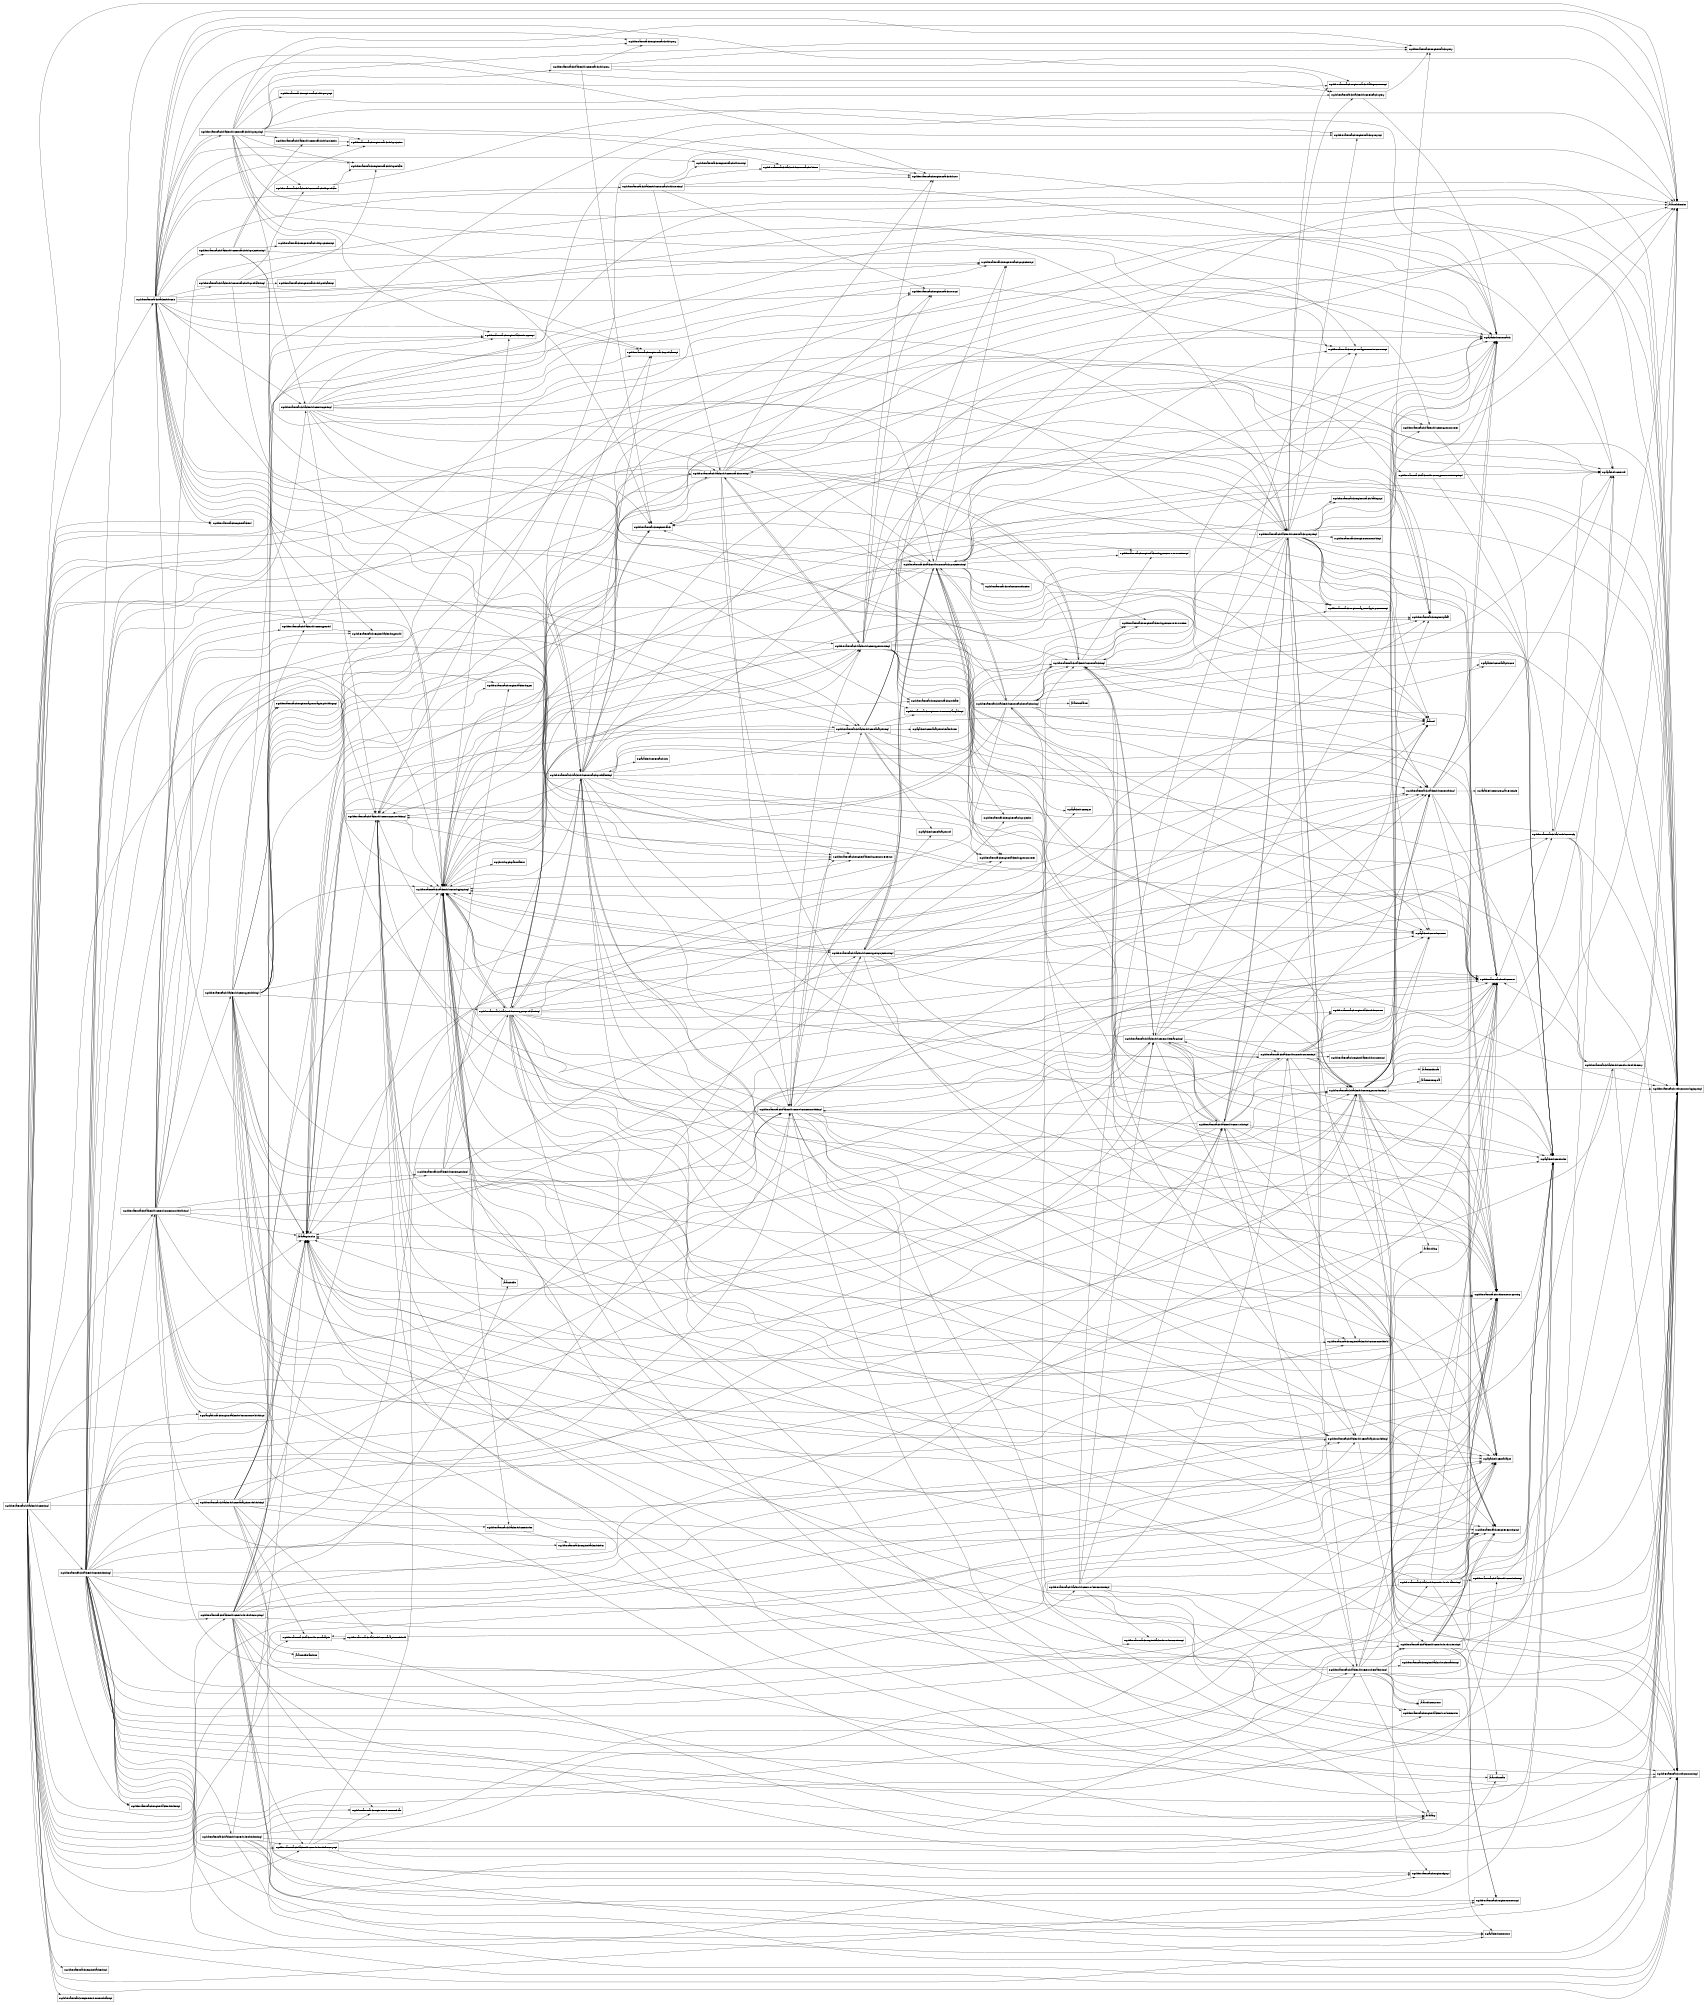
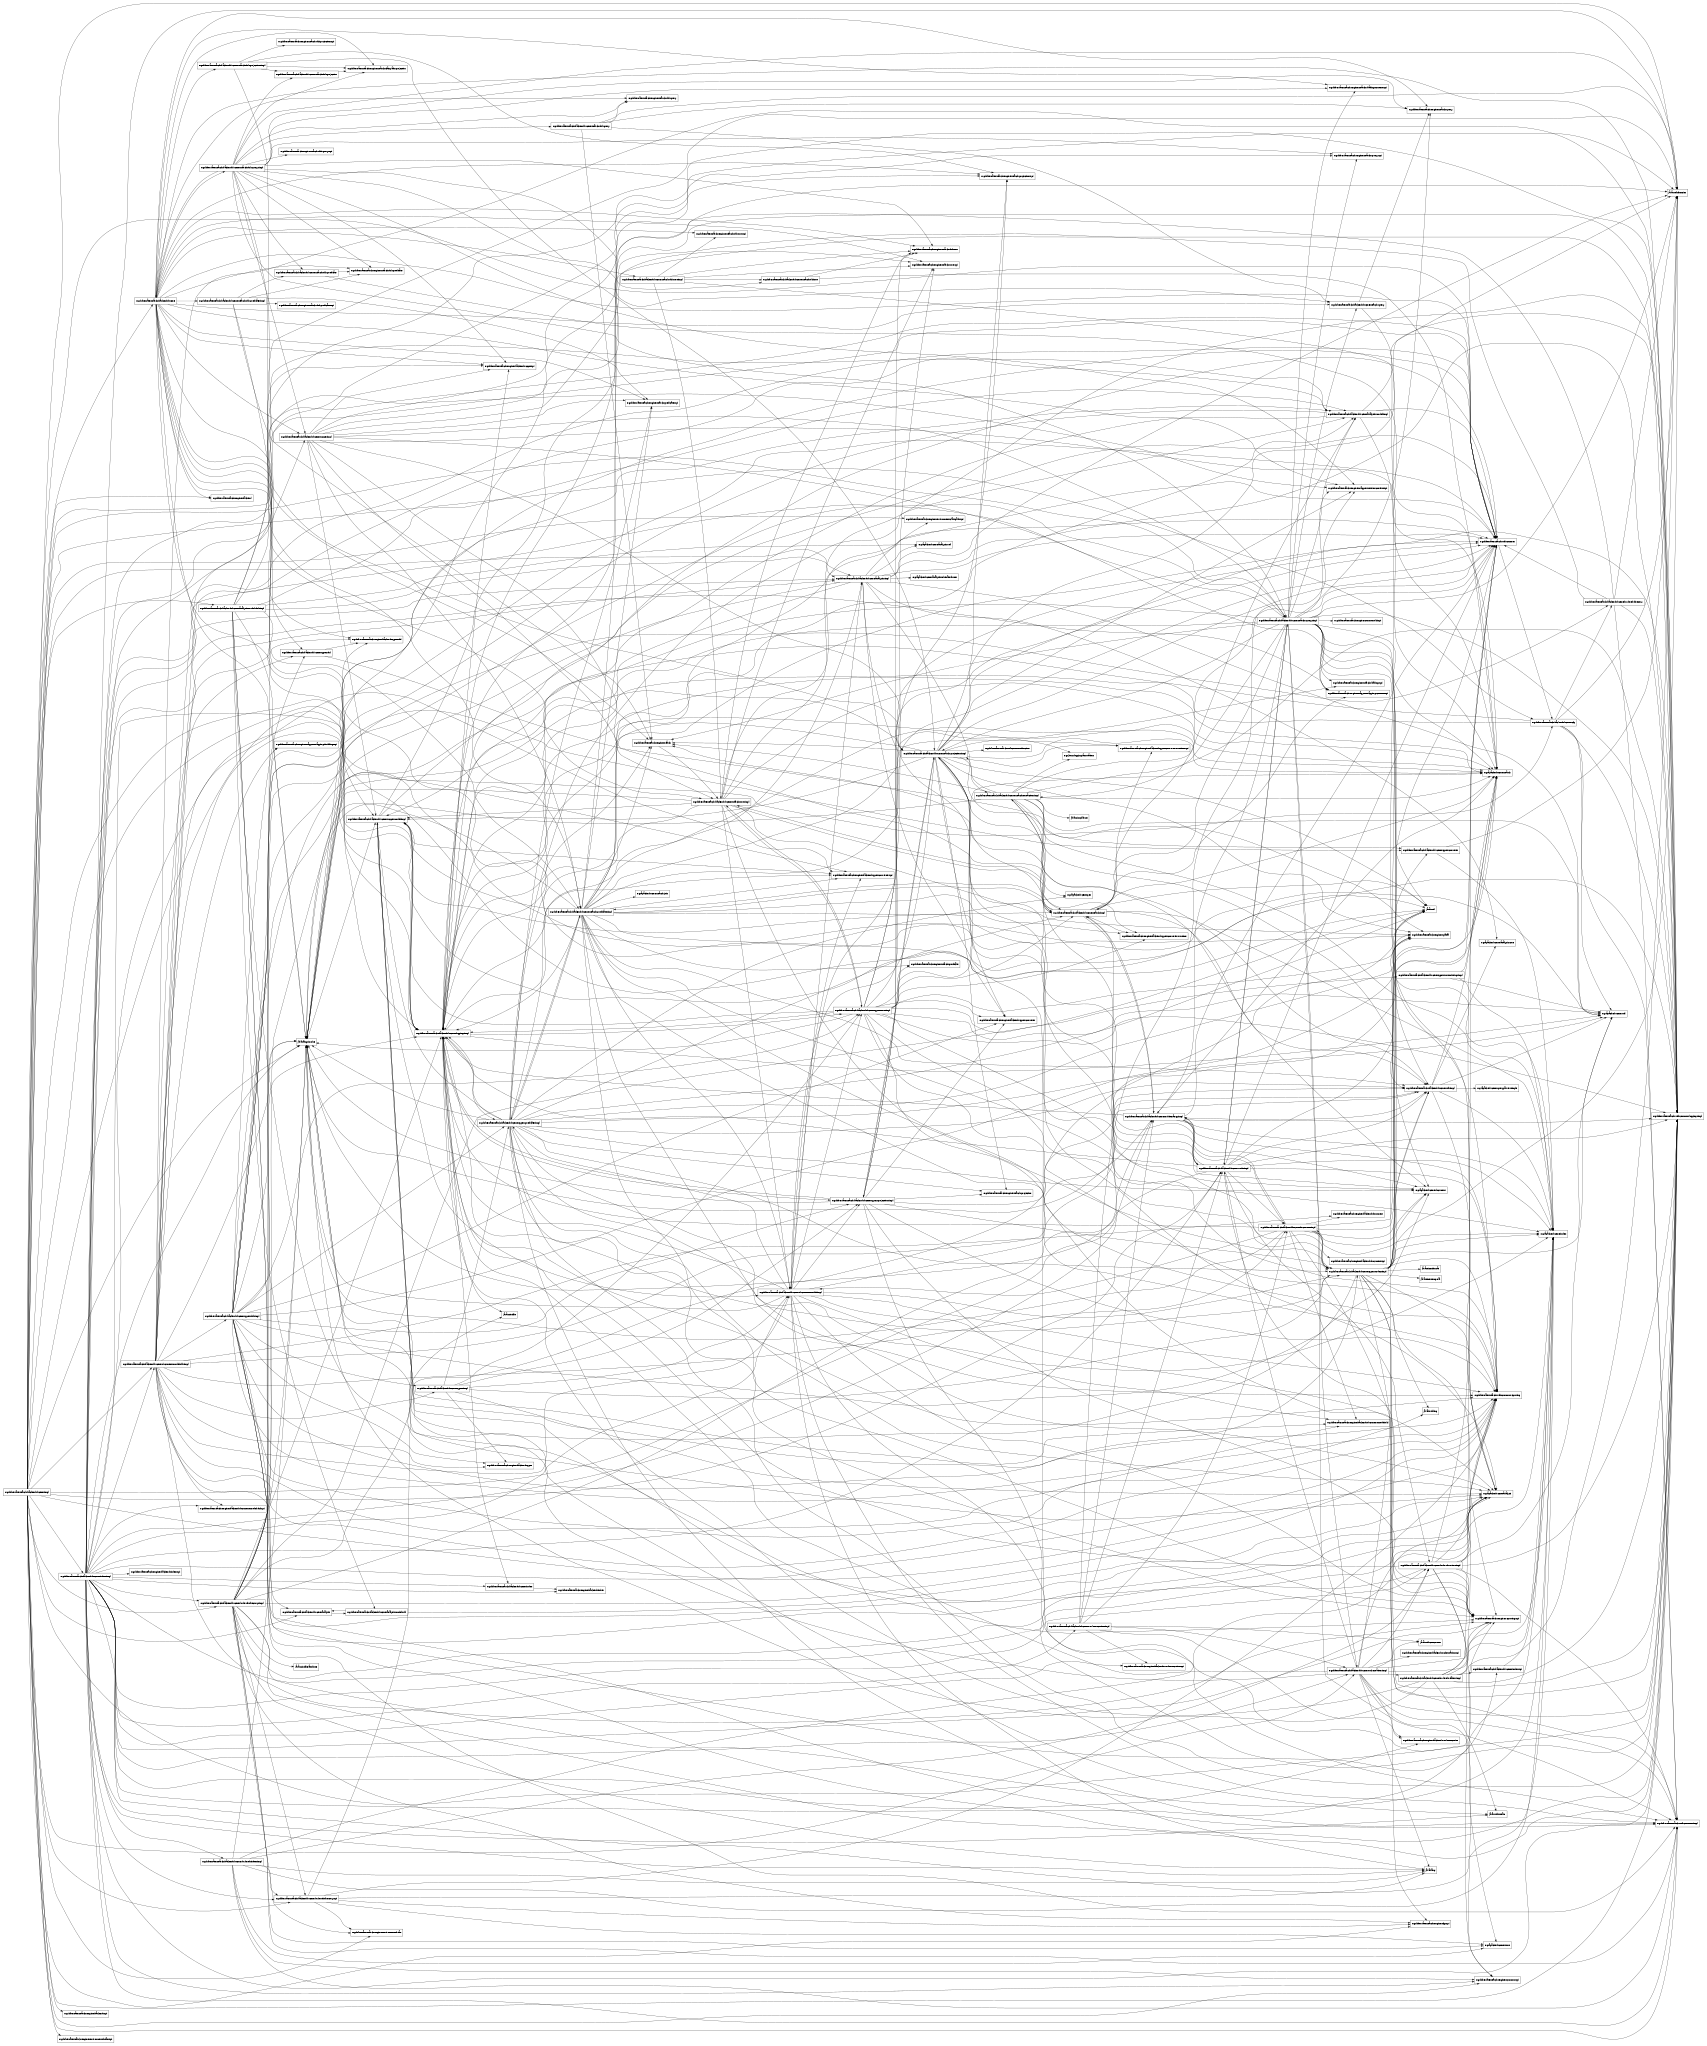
(377, 143) -> (377, 69)
(791, 884) -> (1039, 774)
(740, 927) -> (746, 1166)
(232, 1416) -> (232, 1509)
(62, 1663) -> none
